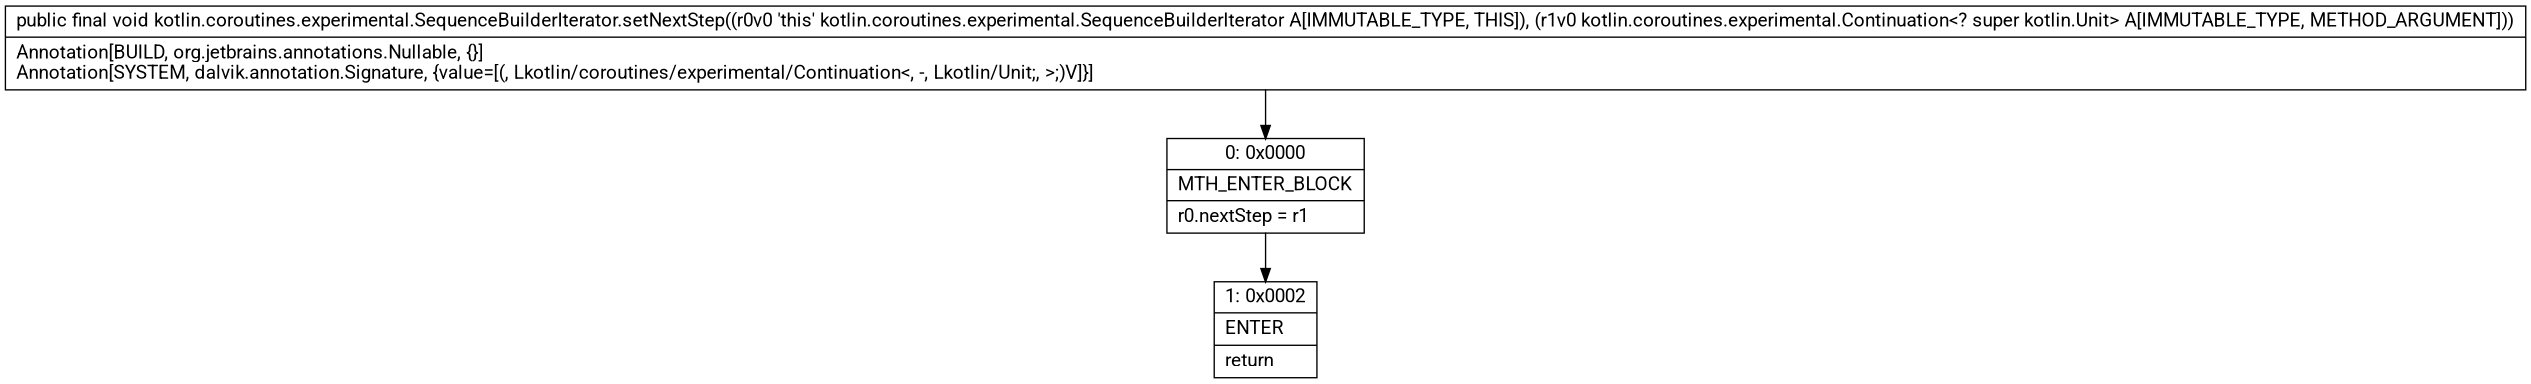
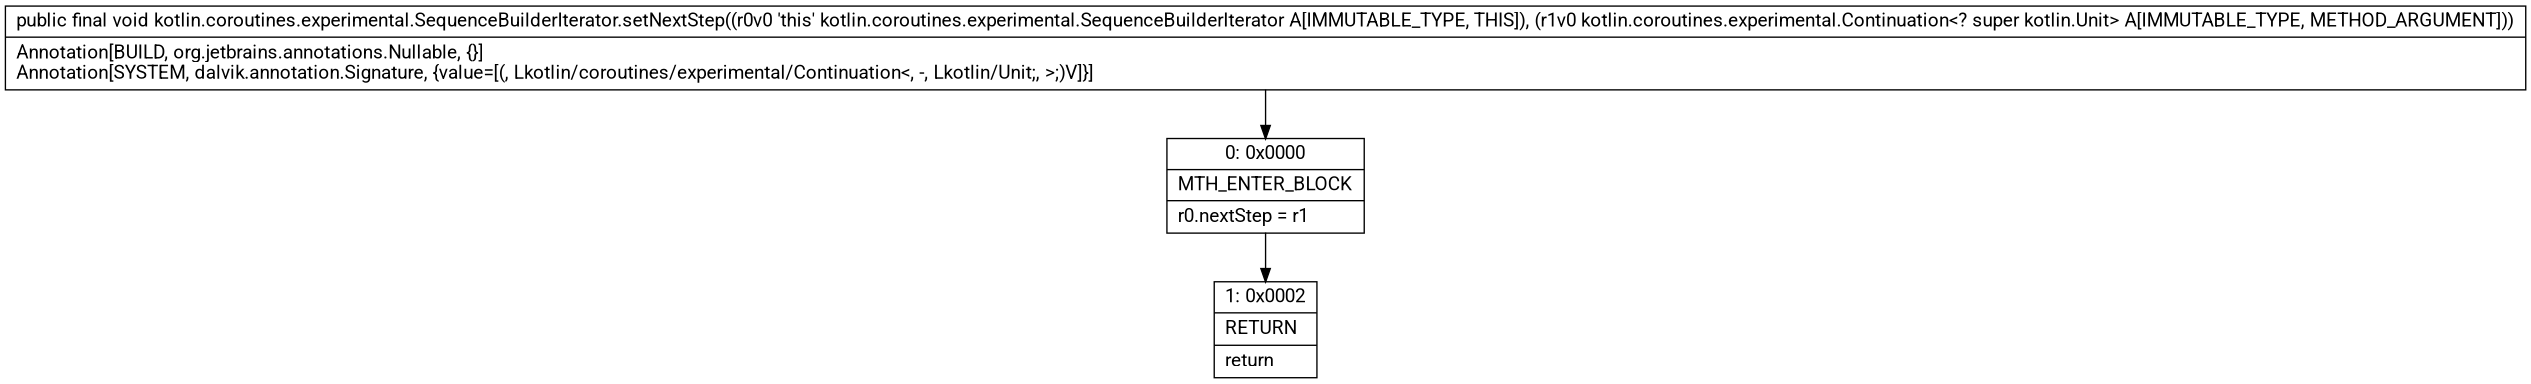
(1255, 328) -> (1262, 328)
